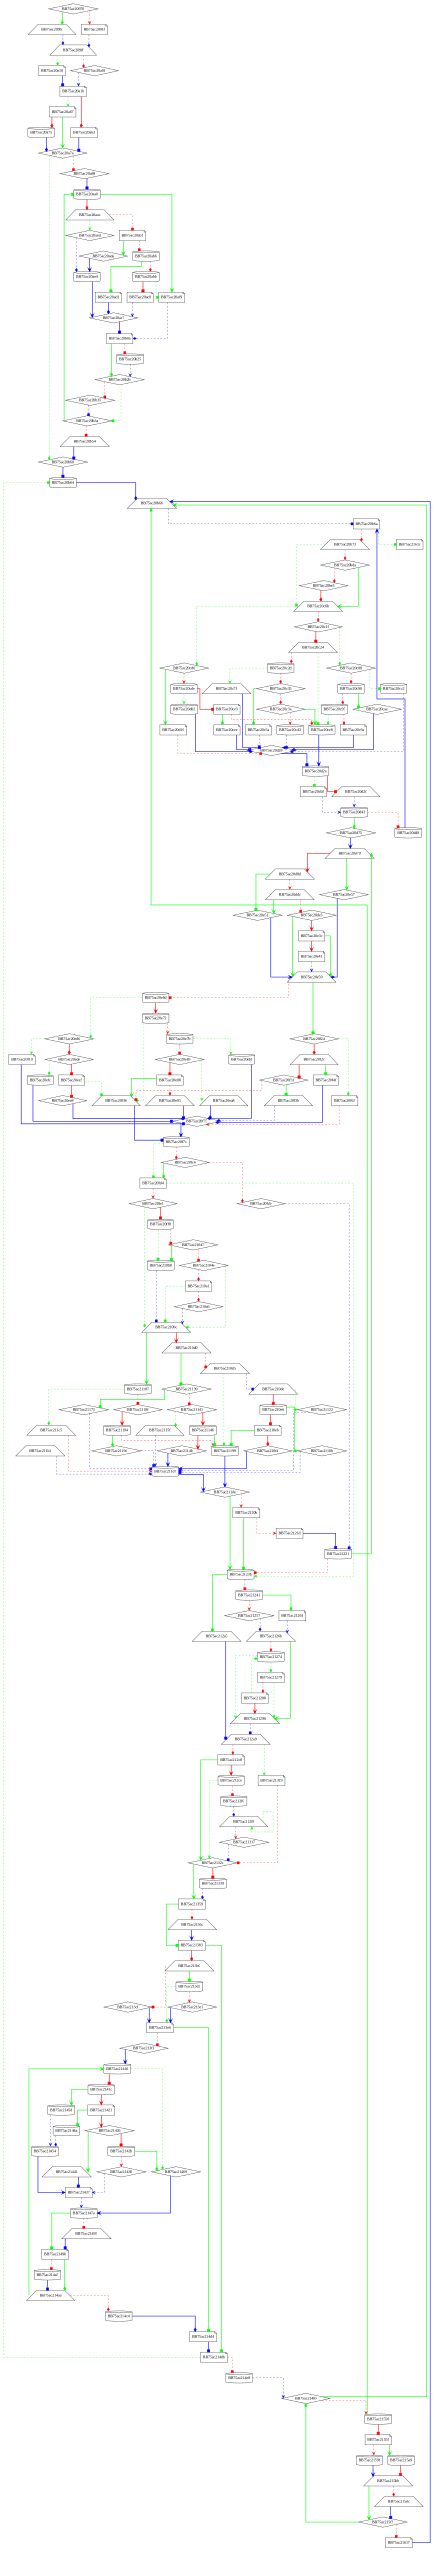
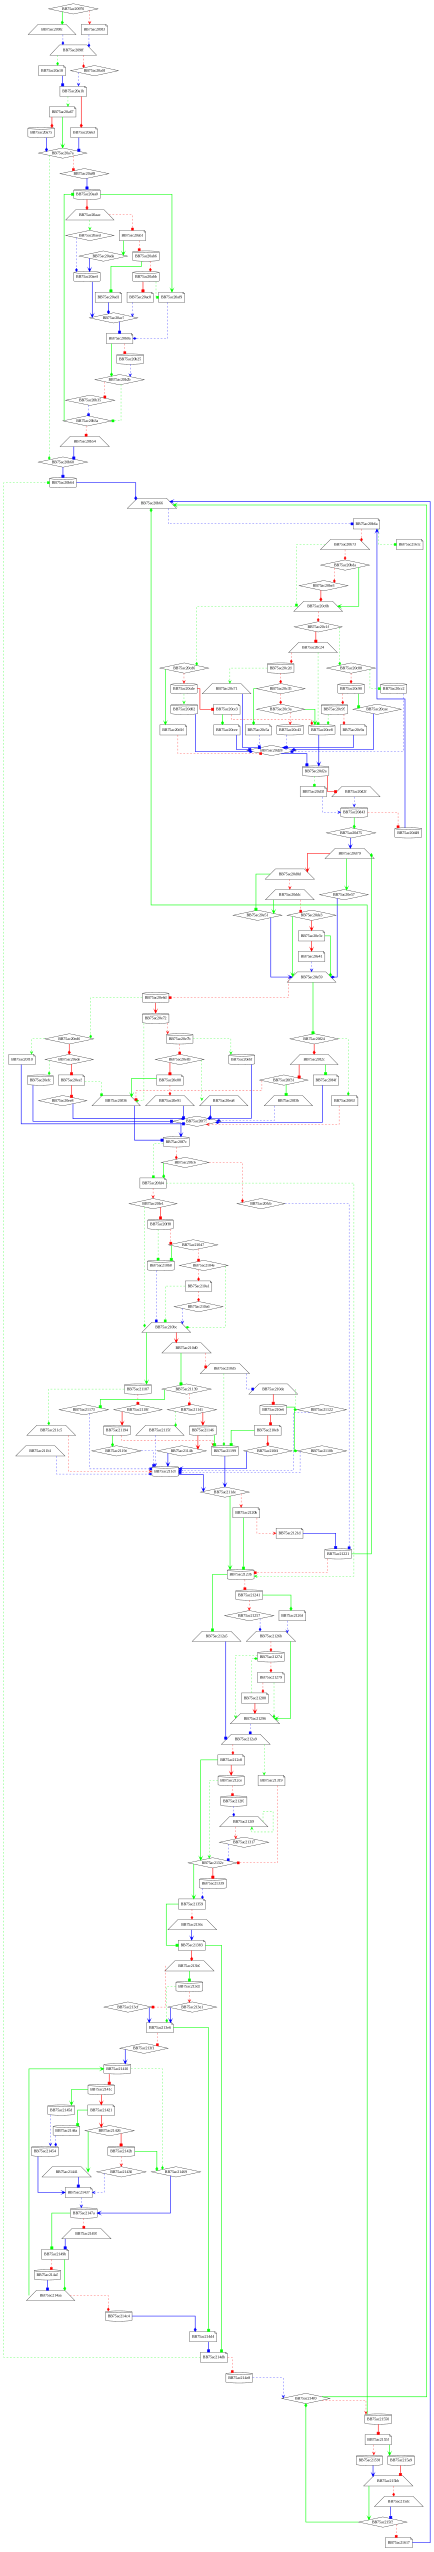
(271, 1665) -> (271, 1665)
